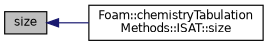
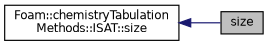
(74, 23) -> (206, 23)
